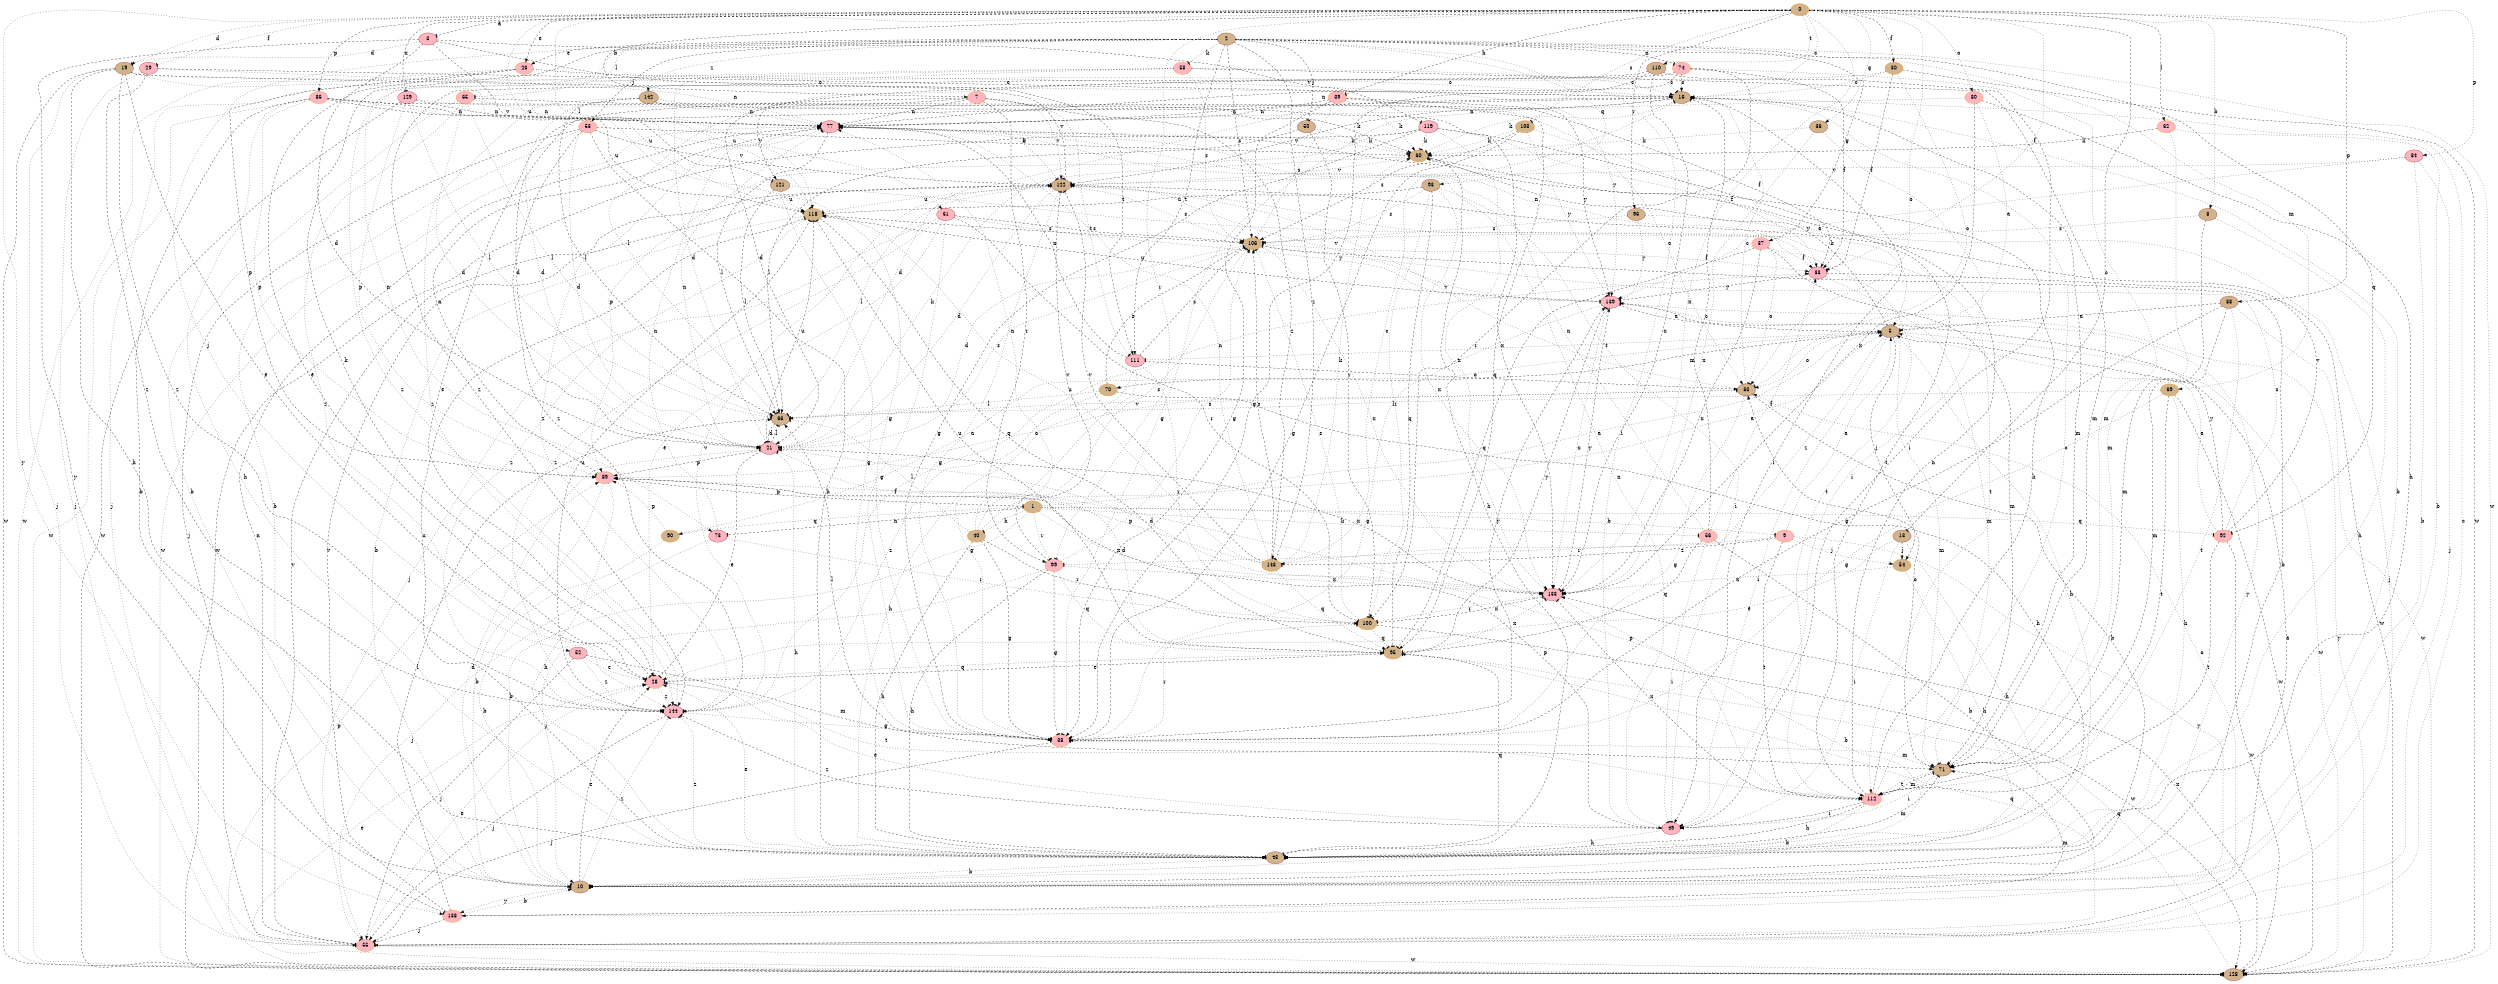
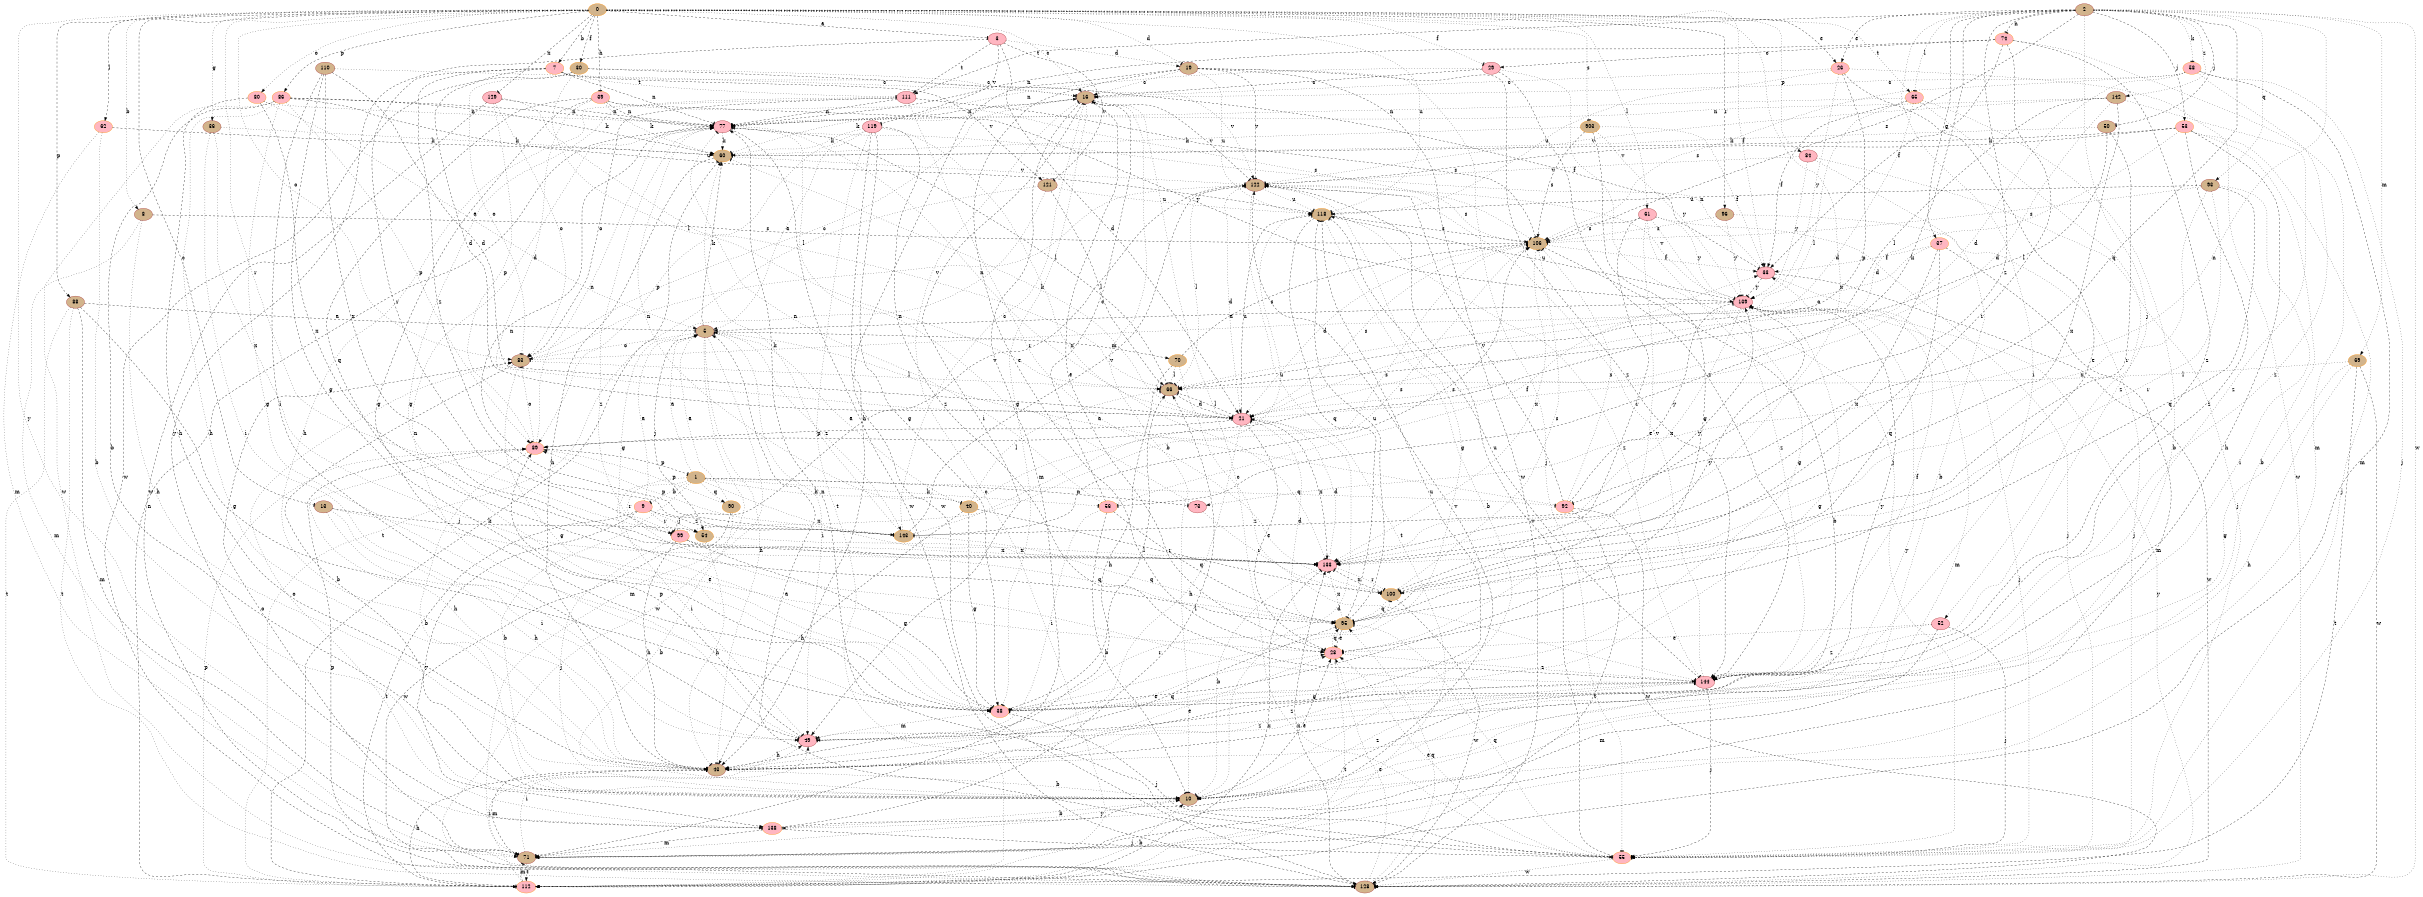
(1757, 62) -> (1270, 12)
(1682, 83) -> (1749, 53)
(388, 89) -> (1729, 367)
(1525, 127) -> (1590, 127)
(484, 218) -> (600, 266)
(1895, 234) -> (839, 234)
(1911, 257) -> (912, 742)
(1123, 261) -> (493, 425)
(1514, 347) -> none
(1476, 400) -> (1765, 383)
(1137, 405) -> (909, 375)
(185, 442) -> (2233, 697)
(2122, 516) -> (107, 619)
none -> (1098, 585)
none -> (676, 595)
(2423, 638) -> (63, 595)
(1008, 649) -> (973, 612)
(437, 711) -> (2029, 707)
(1501, 745) -> (905, 723)
(1779, 820) -> (529, 782)
none -> (492, 862)
(1646, 900) -> (431, 740)
(160, 942) -> (943, 612)
(664, 967) -> (455, 861)
